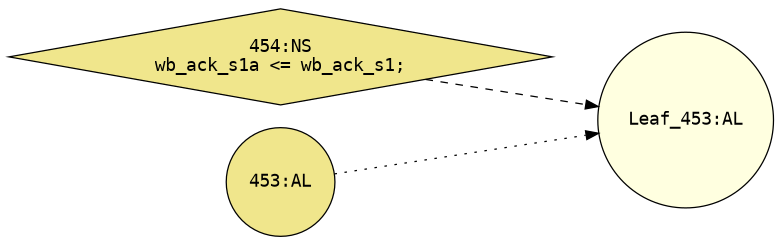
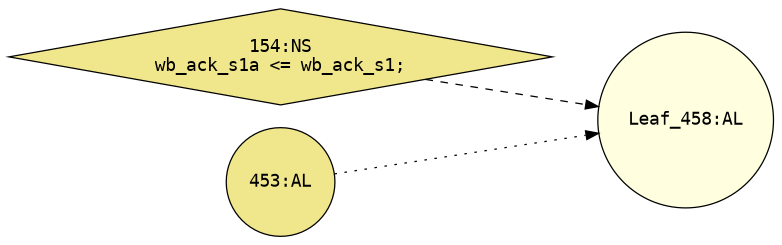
(281, 57) -> (281, 57)
(686, 120) -> (686, 120)
